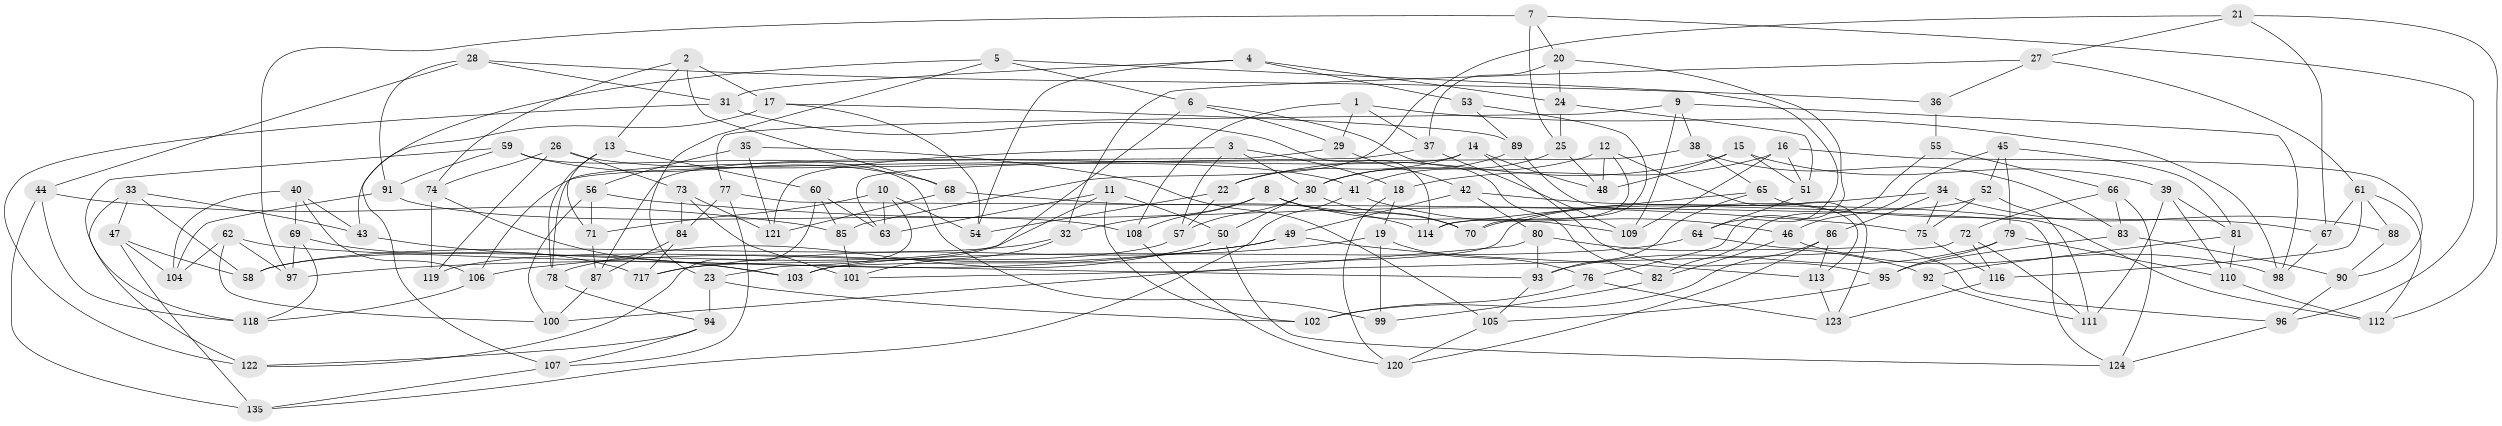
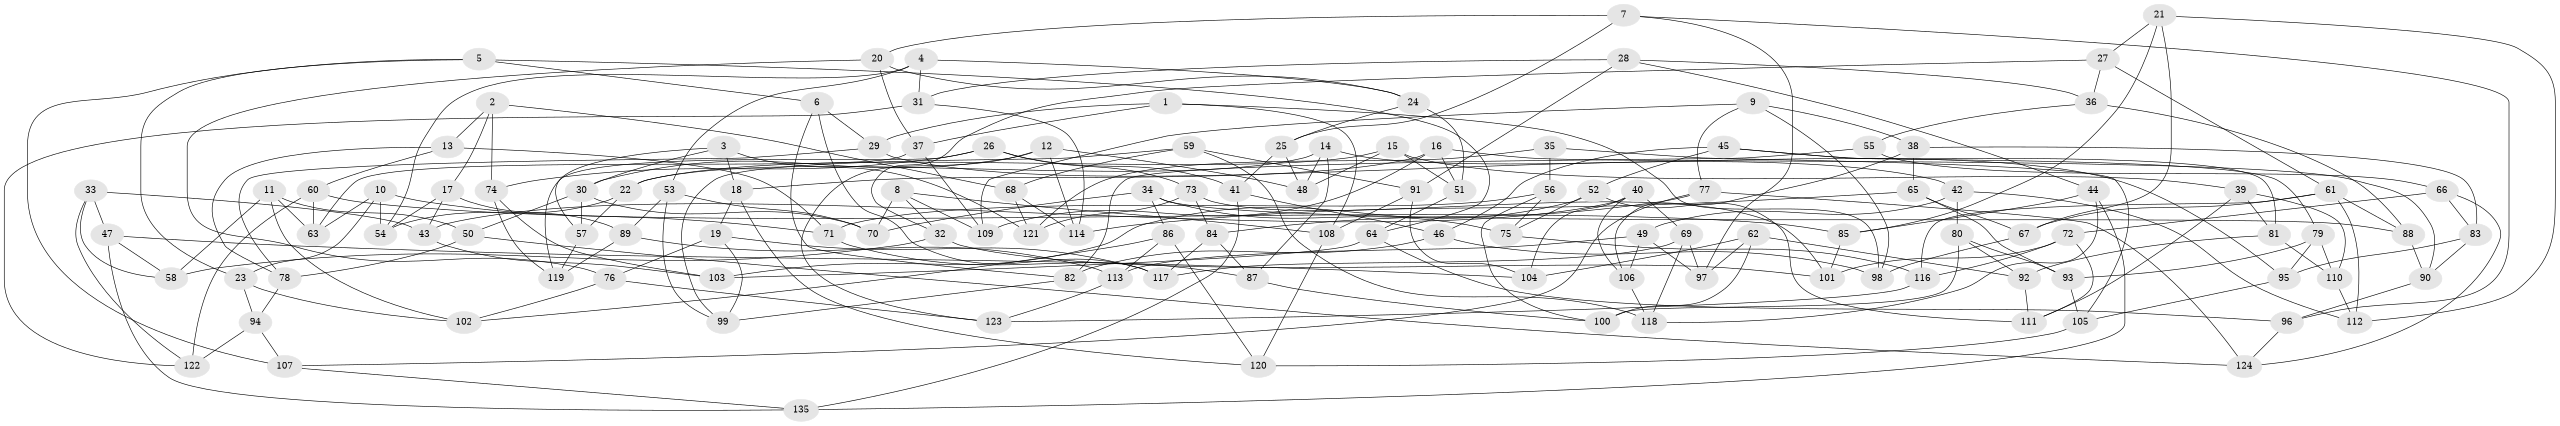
none -> (2265, 142)
(1414, 169) -> (591, 257)
none -> (665, 265)
(882, 267) -> (1871, 254)
(641, 279) -> (1161, 279)
